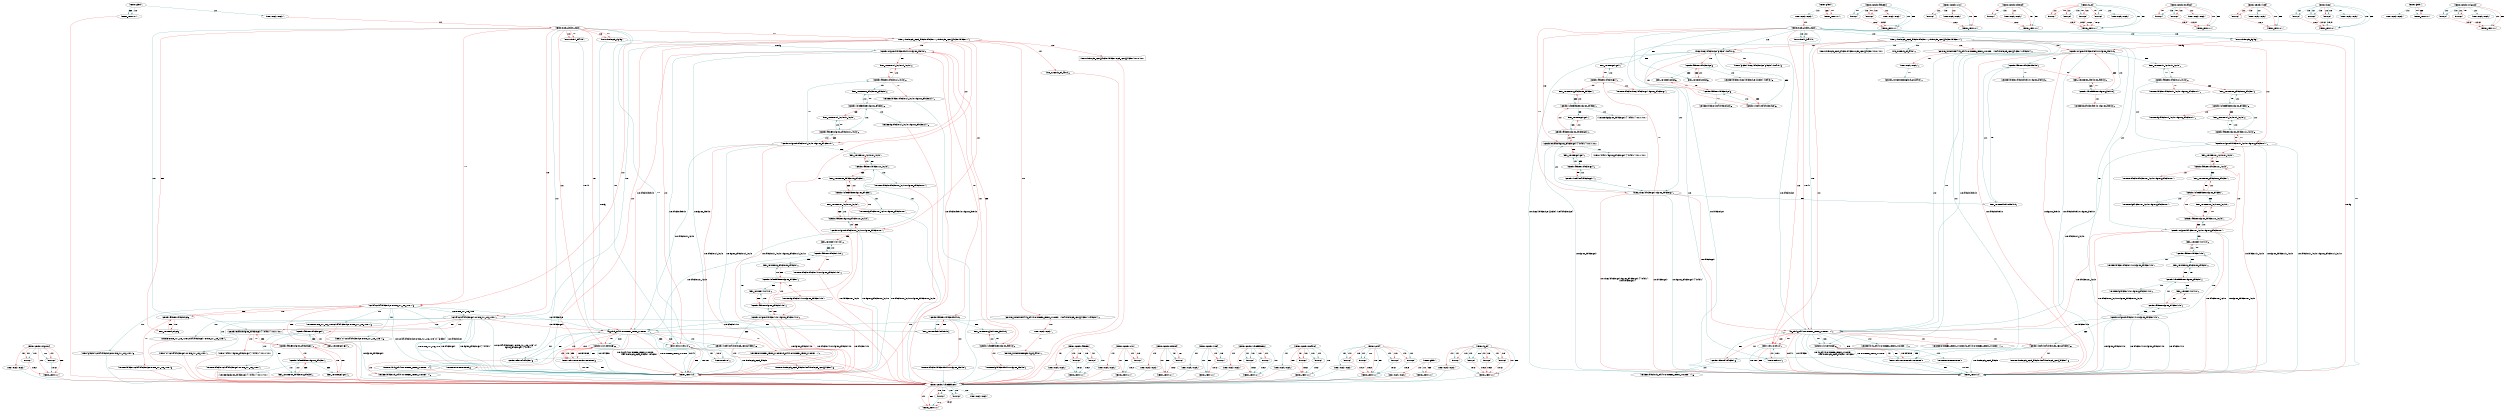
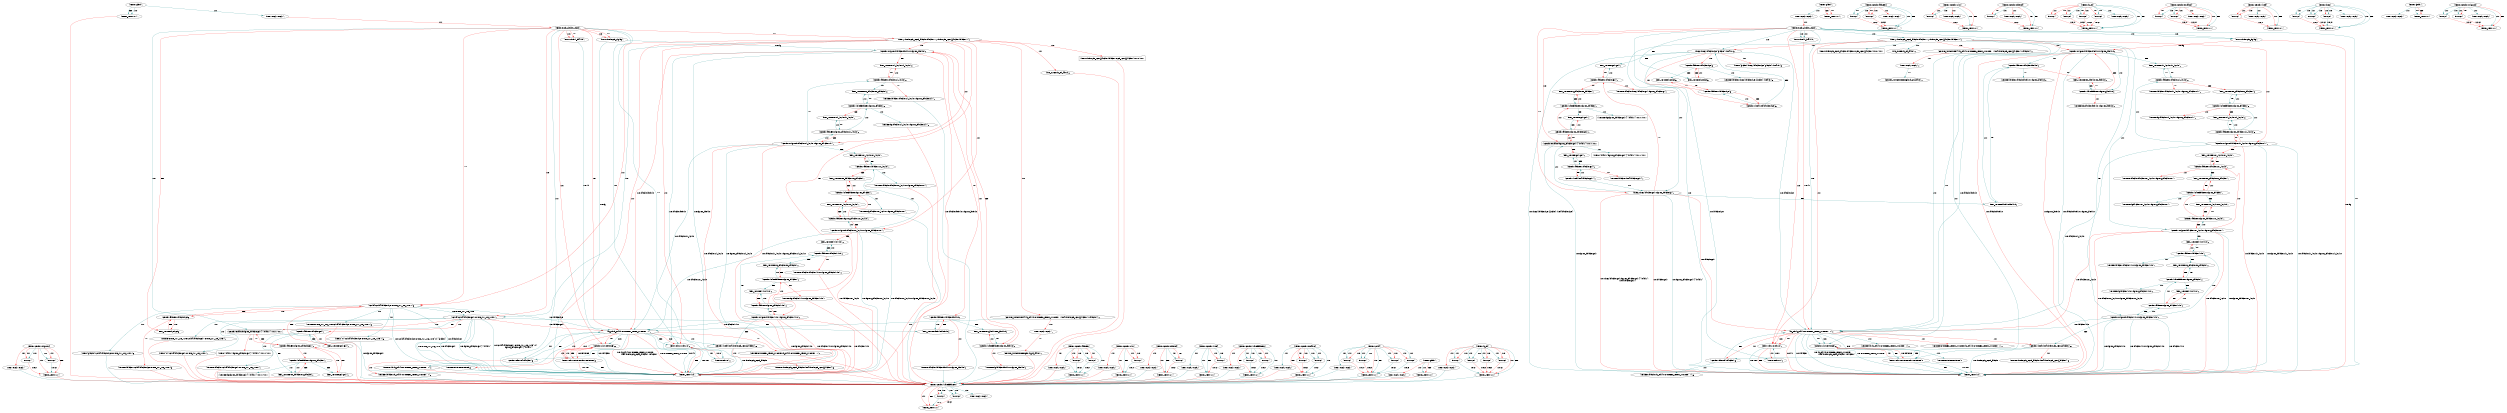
(1715, 106) -> none
none -> (1627, 179)
